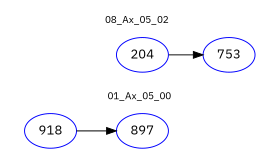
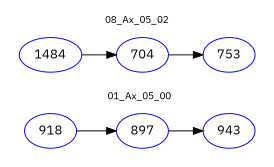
none -> (51, 55)
(142, 55) -> (142, 55)
none -> (229, 131)
